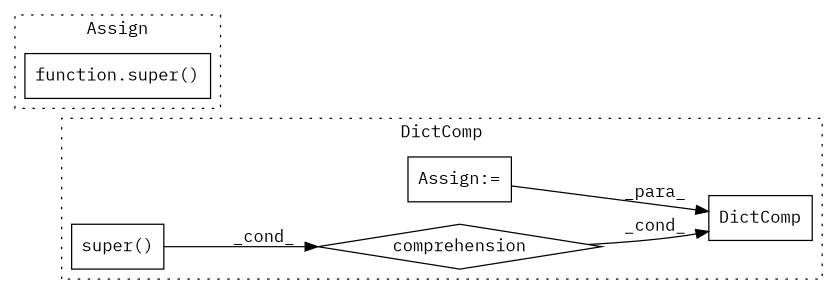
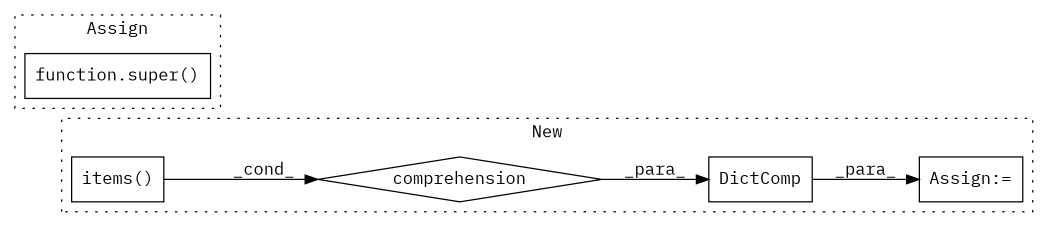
(442, 133) -> (547, 133)
(604, 198) -> (860, 179)
(655, 226) -> (655, 170)
(118, 247) -> (118, 179)
